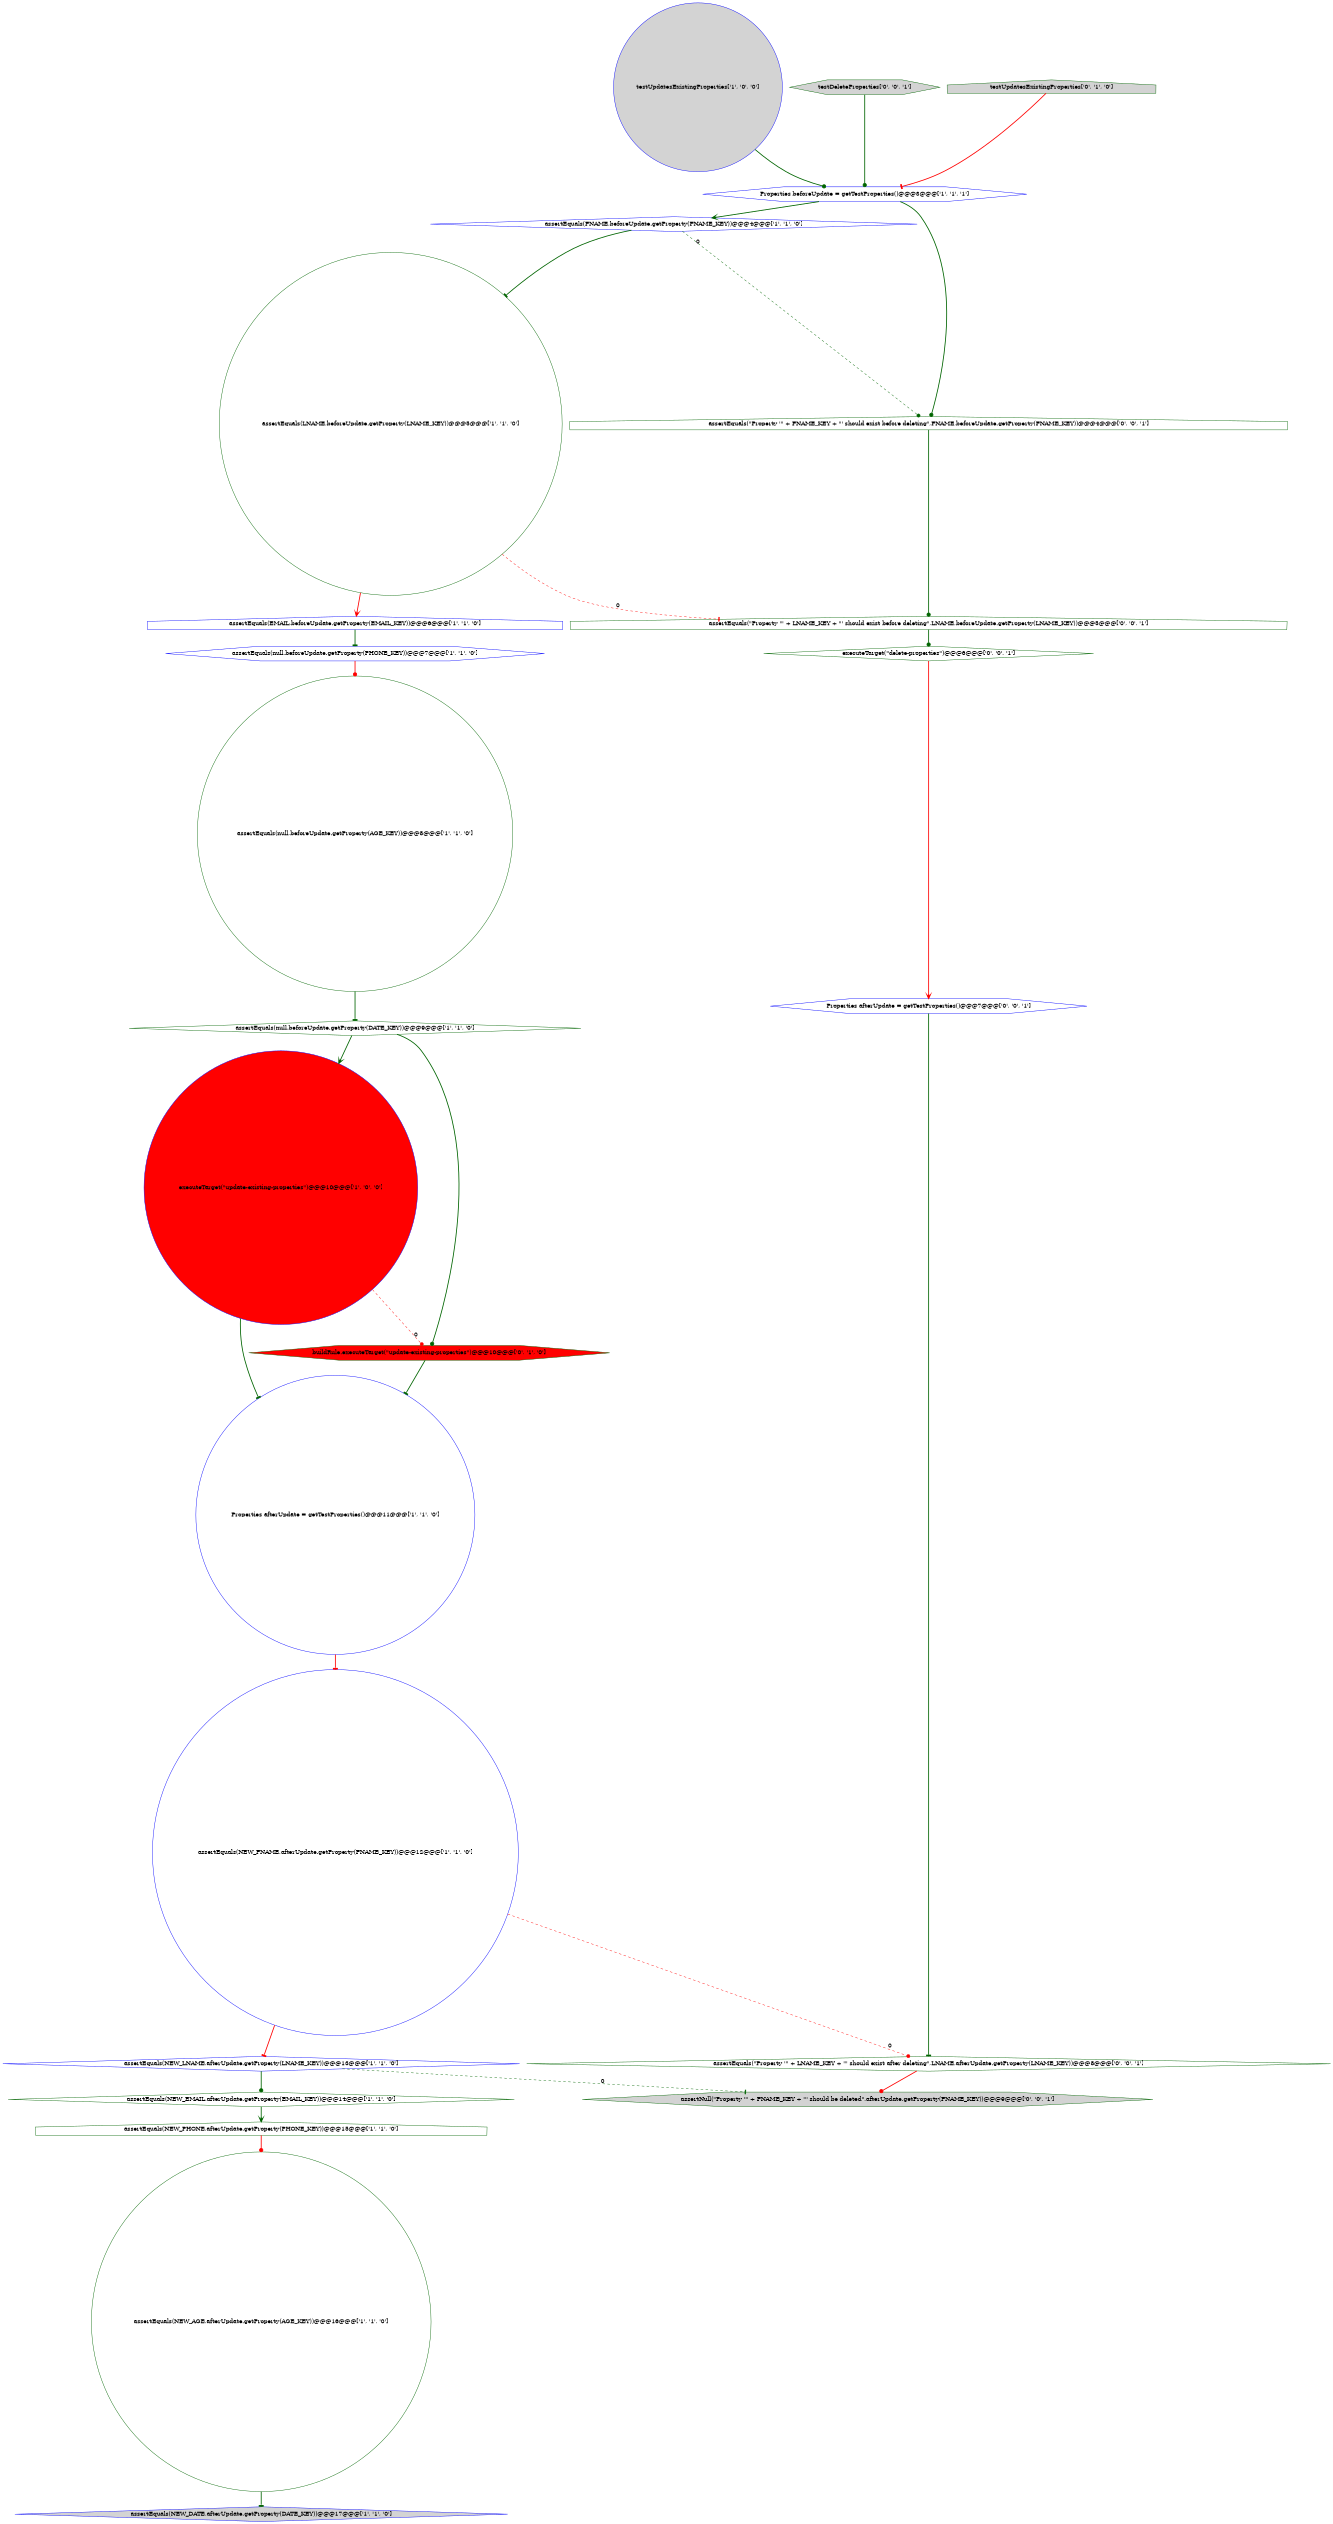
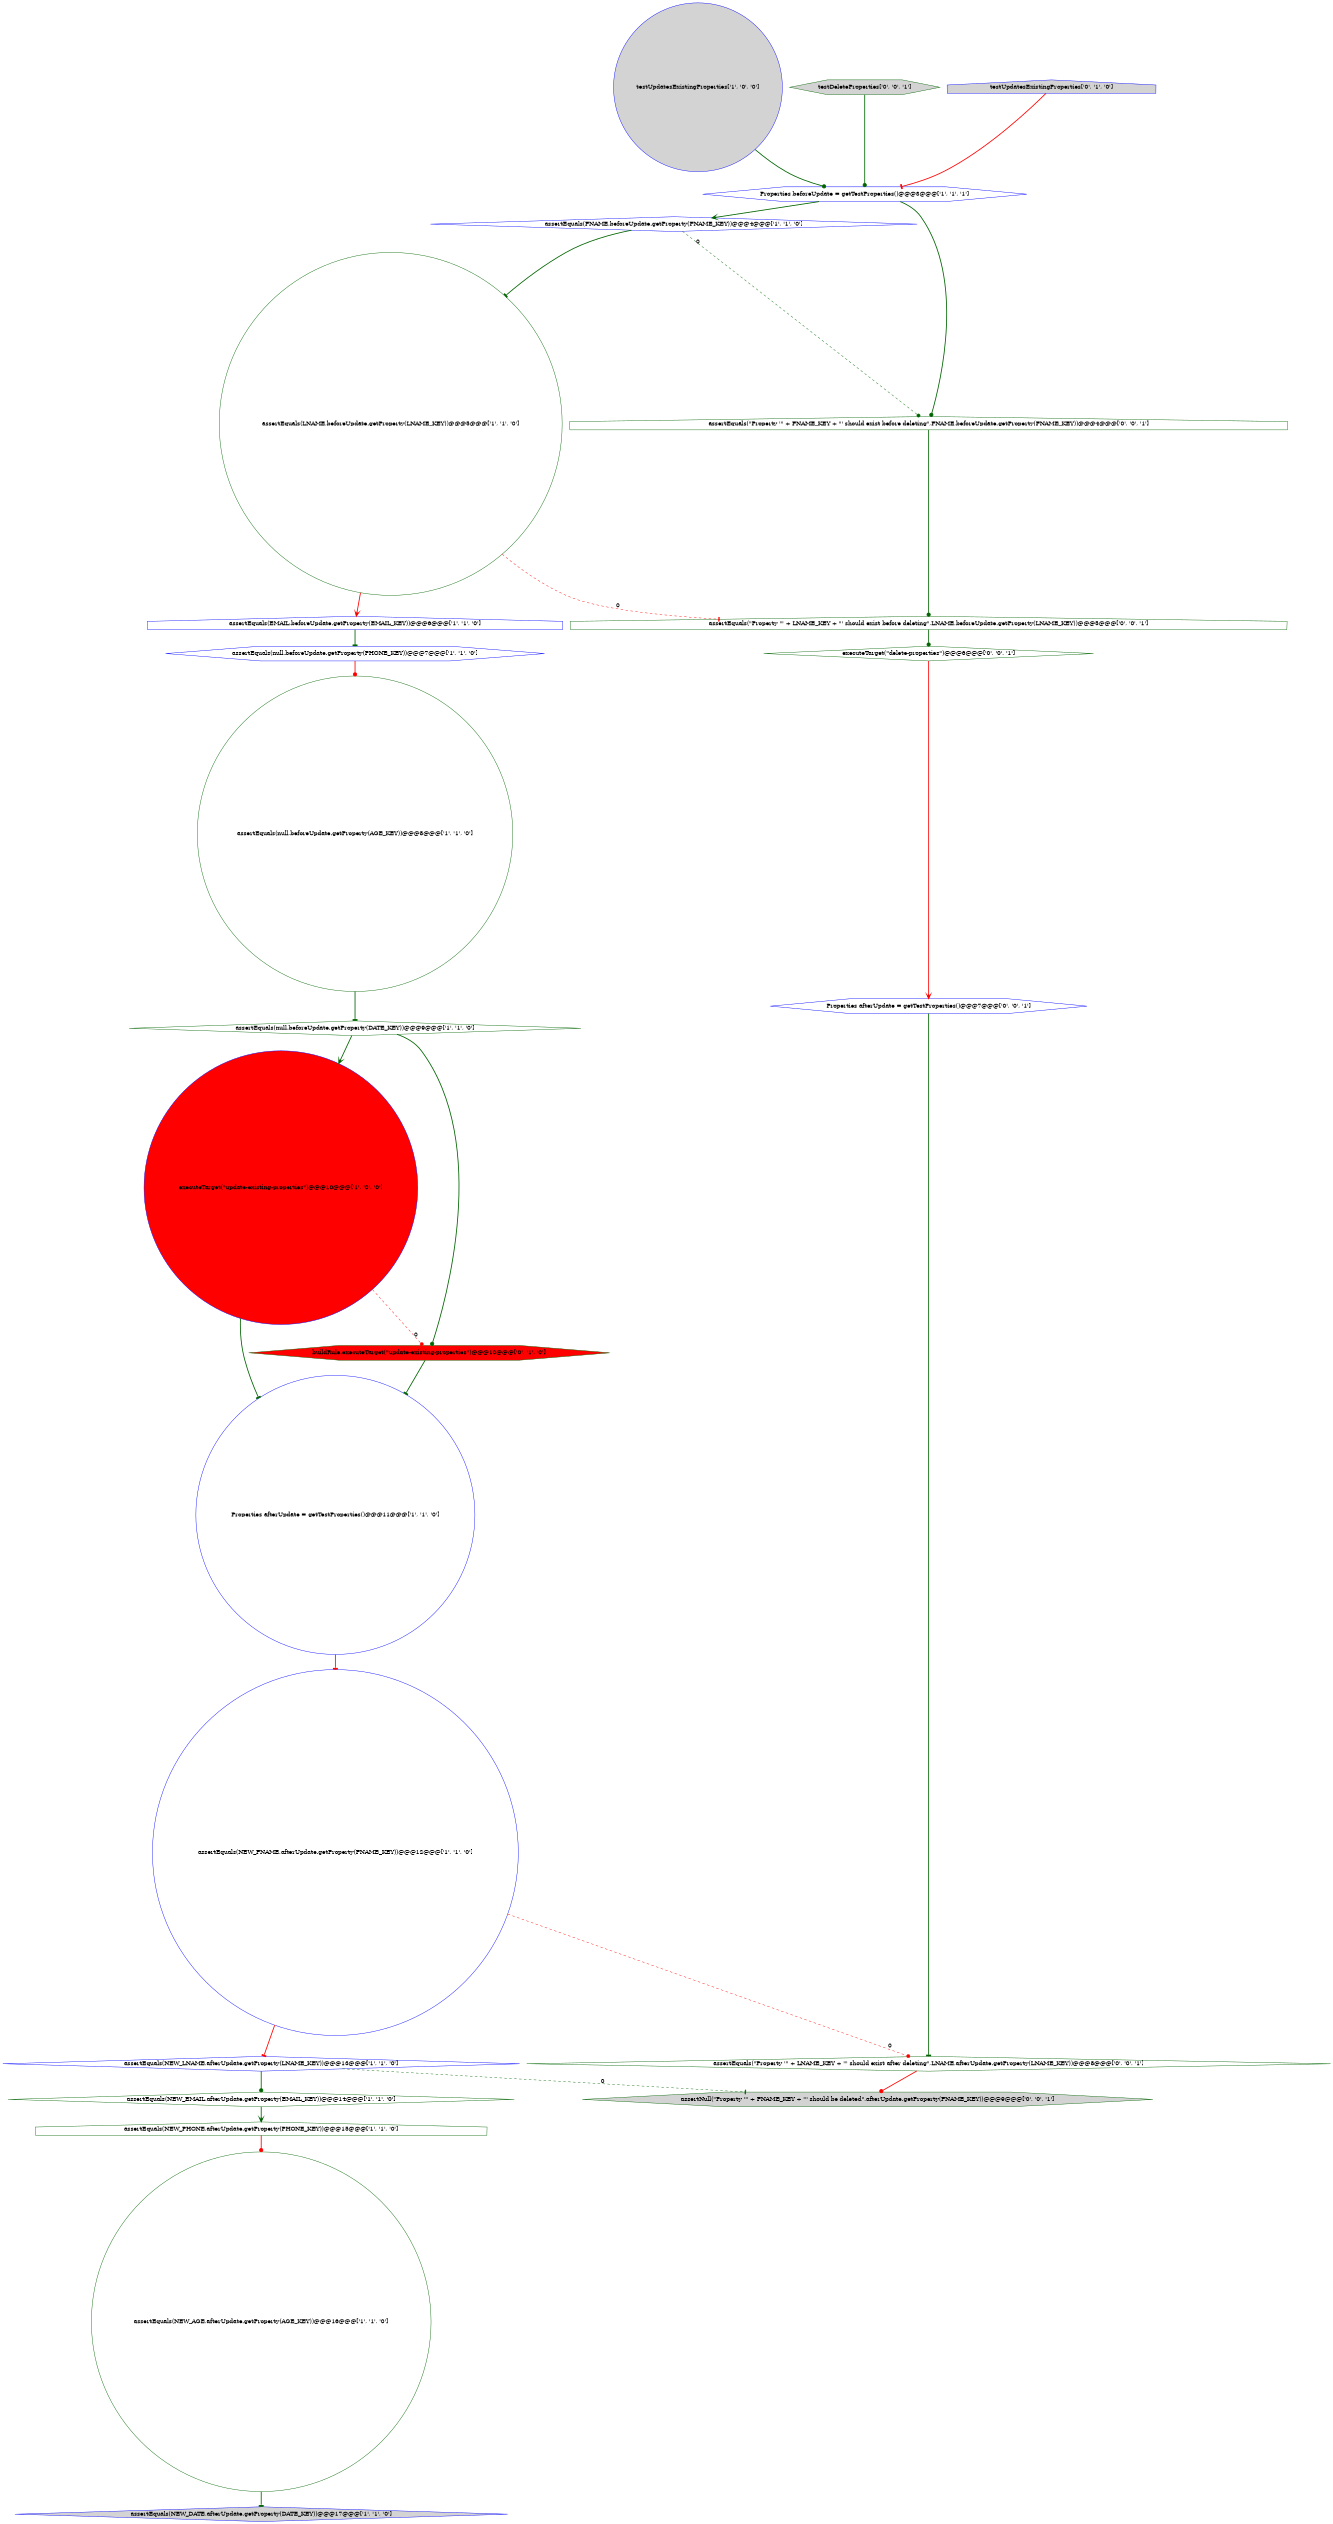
(1052, 87) -> (1052, 87)
